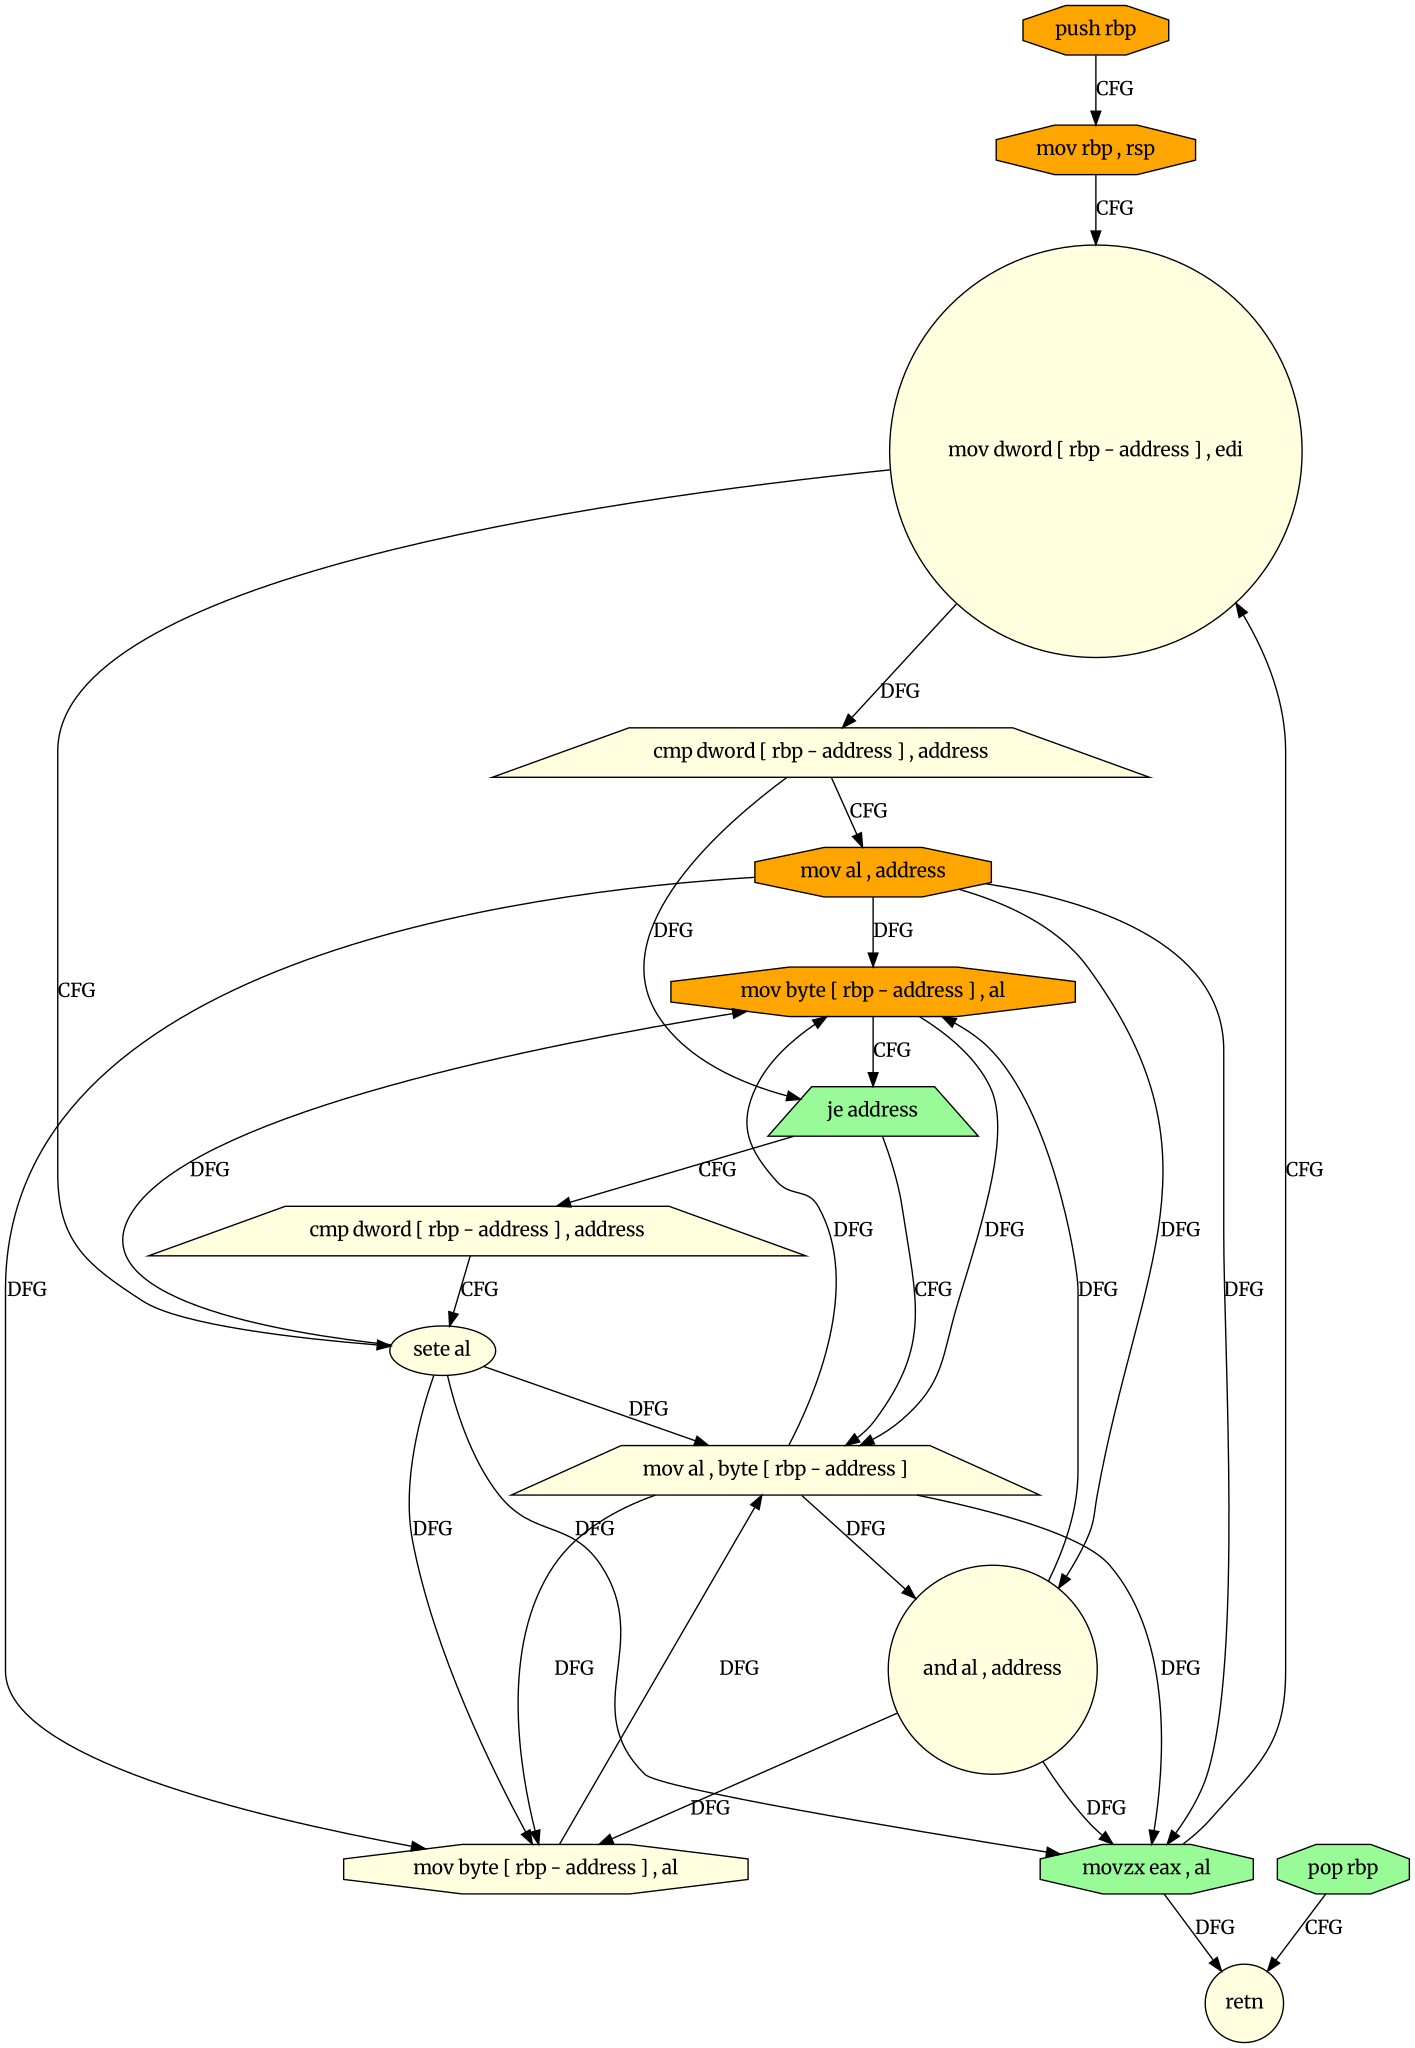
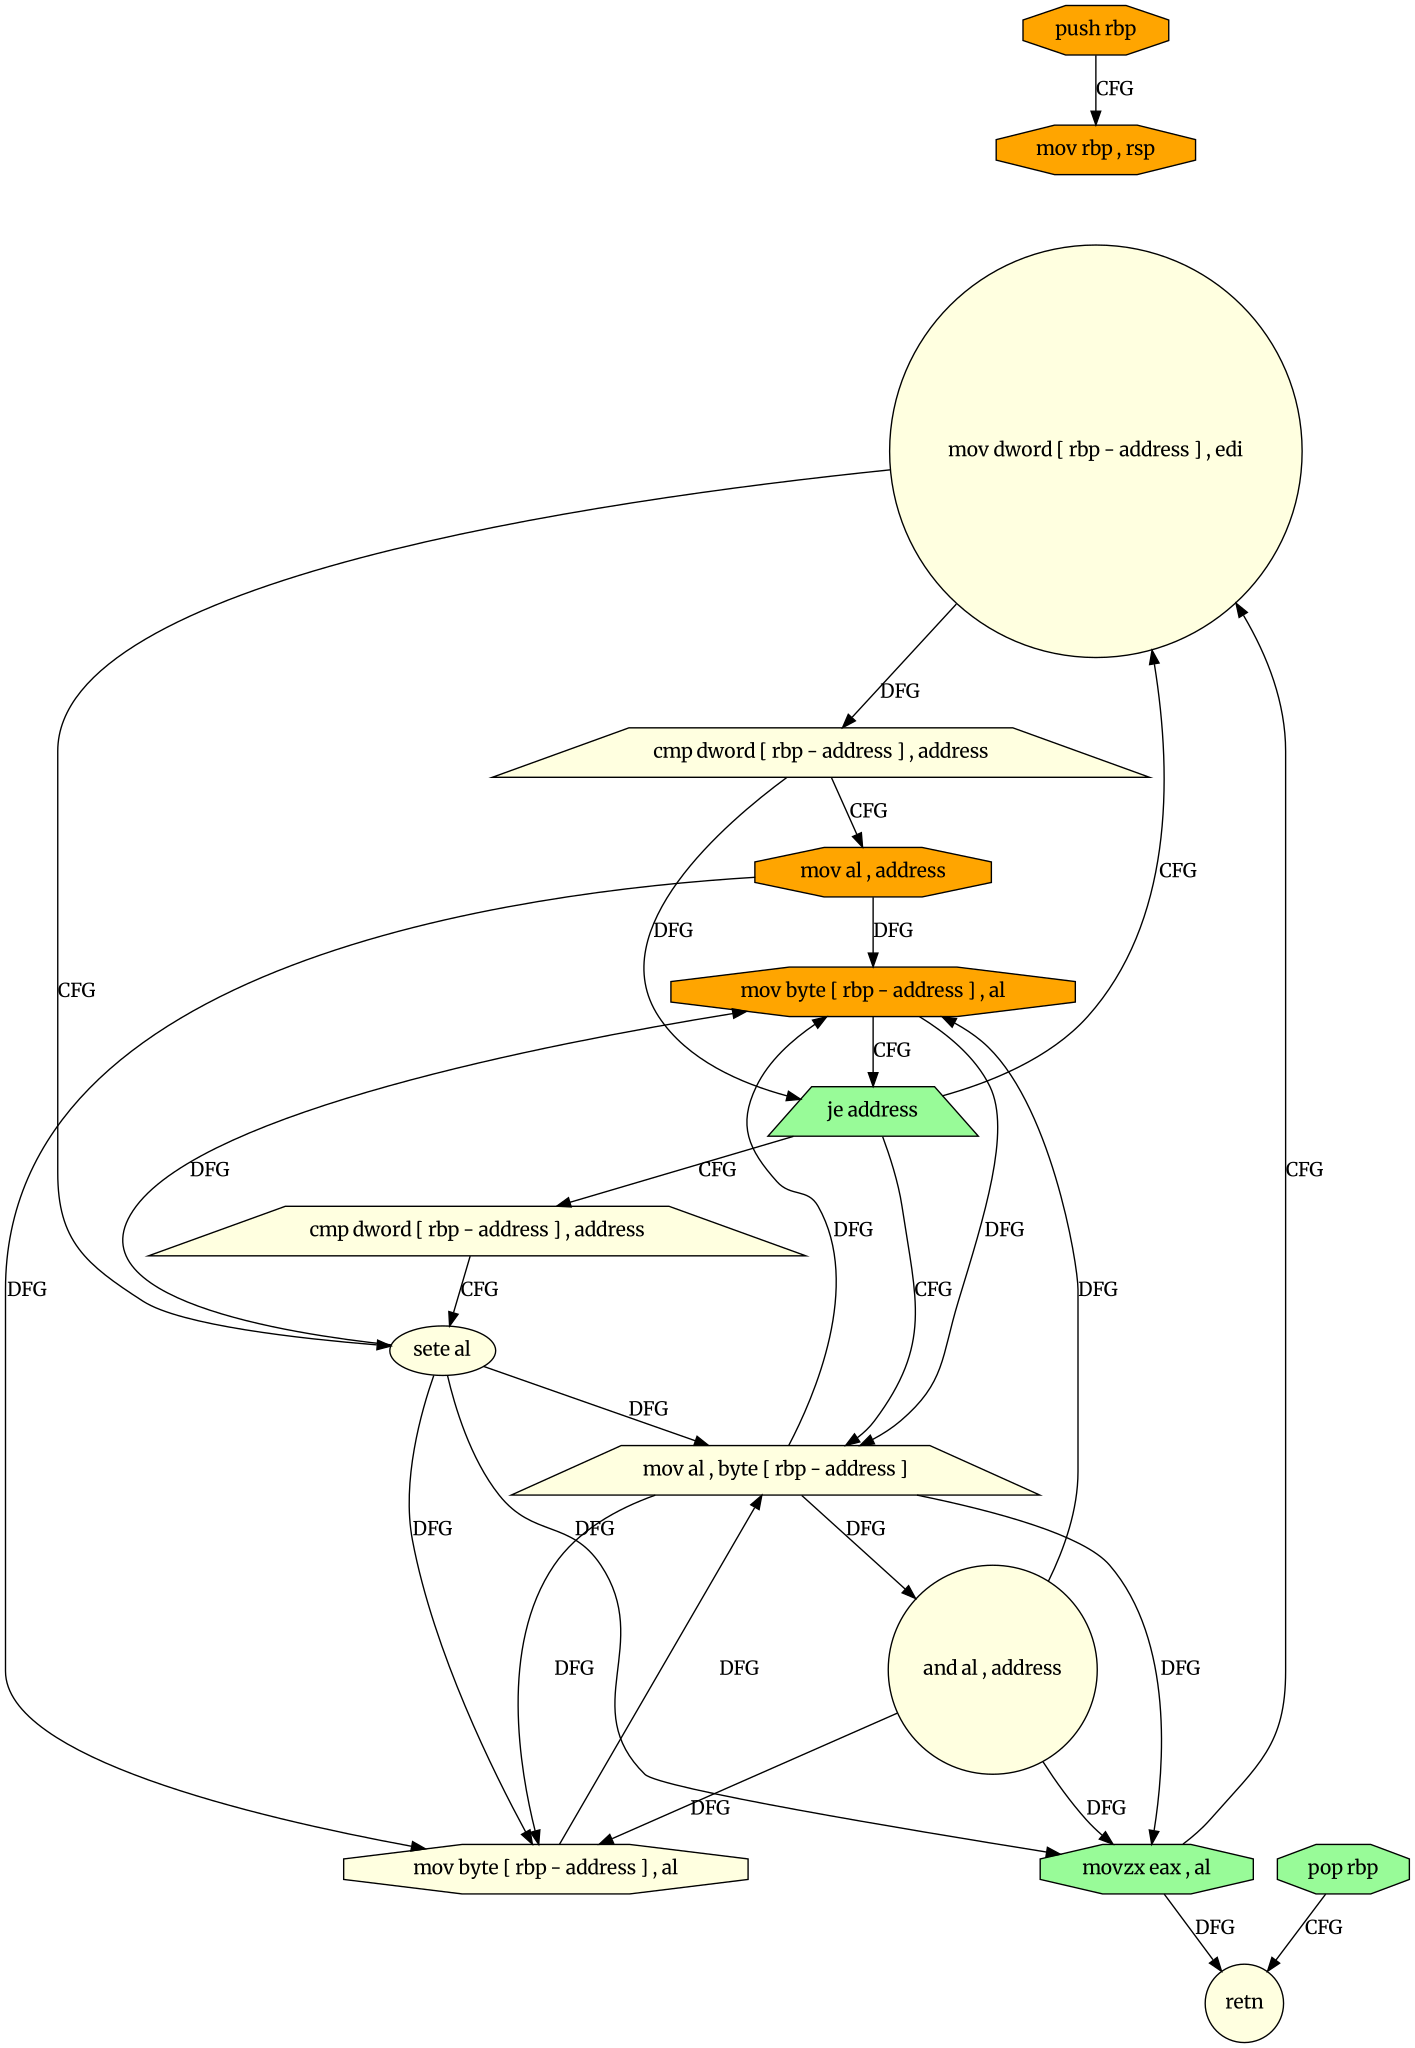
(1096, 203) -> (1139, 930)
(1161, 1194) -> none
(1225, 1289) -> none
